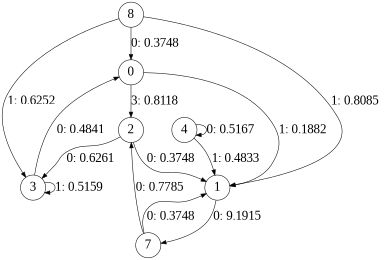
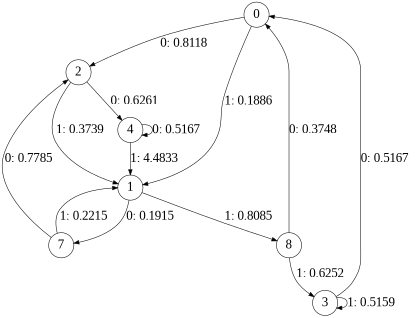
(310, 85) -> (207, 217)
(159, 101) -> (188, 44)
(85, 130) -> (389, 159)
(307, 130) -> (253, 101)
(78, 147) -> (103, 99)
(175, 159) -> (85, 130)
(240, 159) -> (159, 159)
(175, 216) -> (88, 216)
(242, 216) -> (155, 216)
